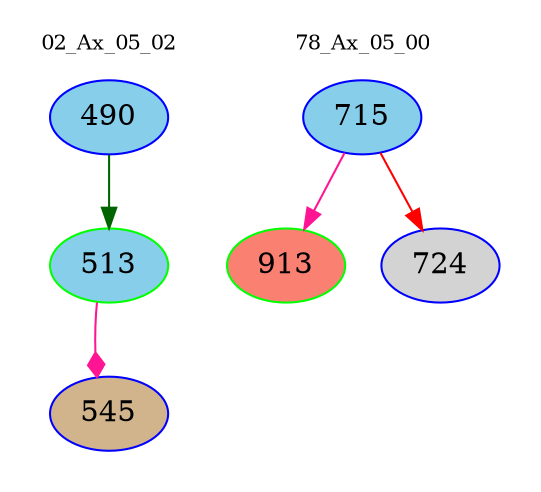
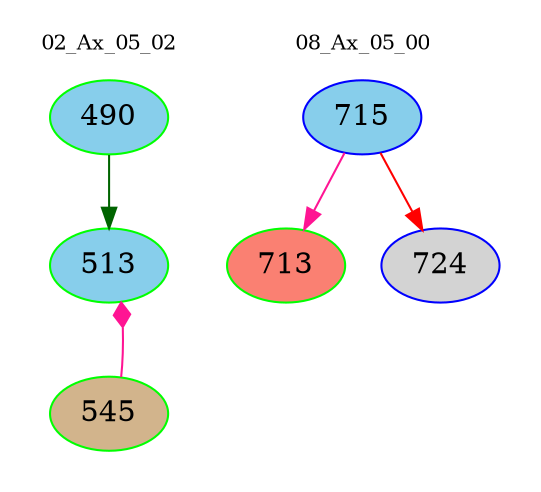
(363, 44) -> (363, 44)
(109, 117) -> (109, 117)
(286, 266) -> (286, 266)
(95, 327) -> (123, 352)
(109, 414) -> (109, 414)
